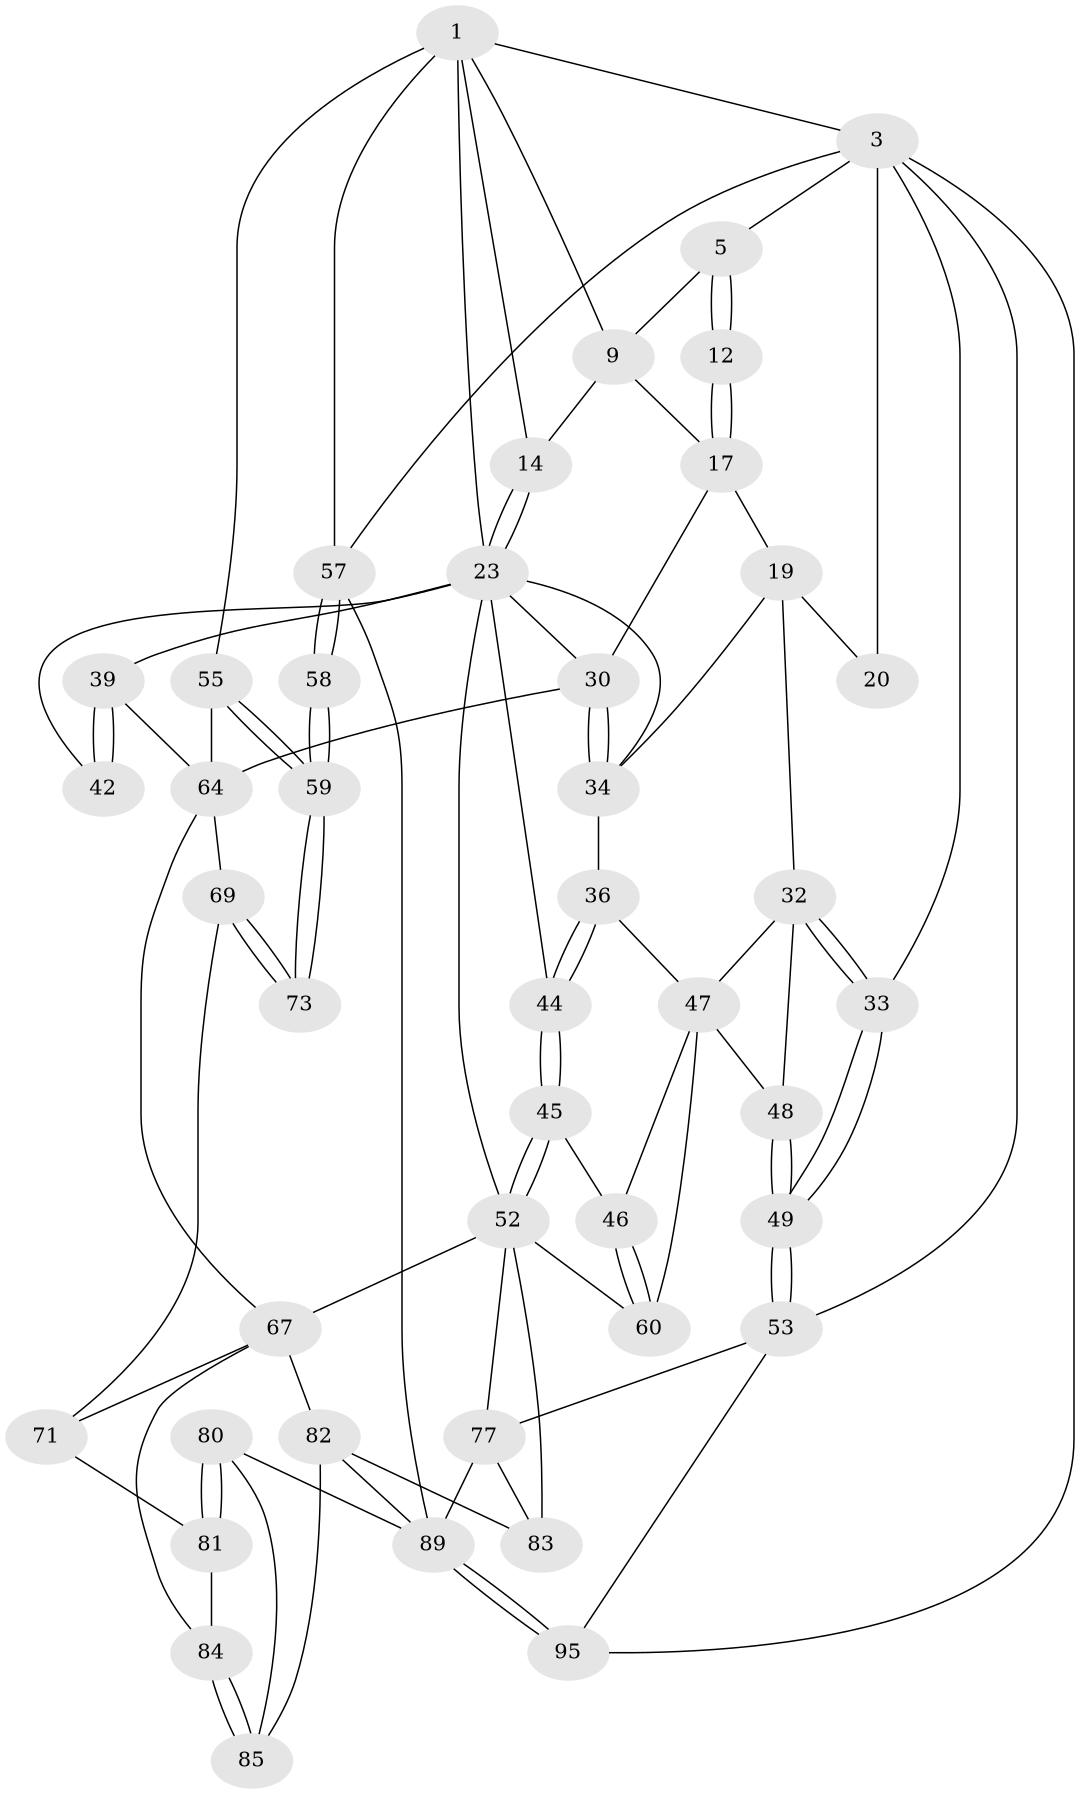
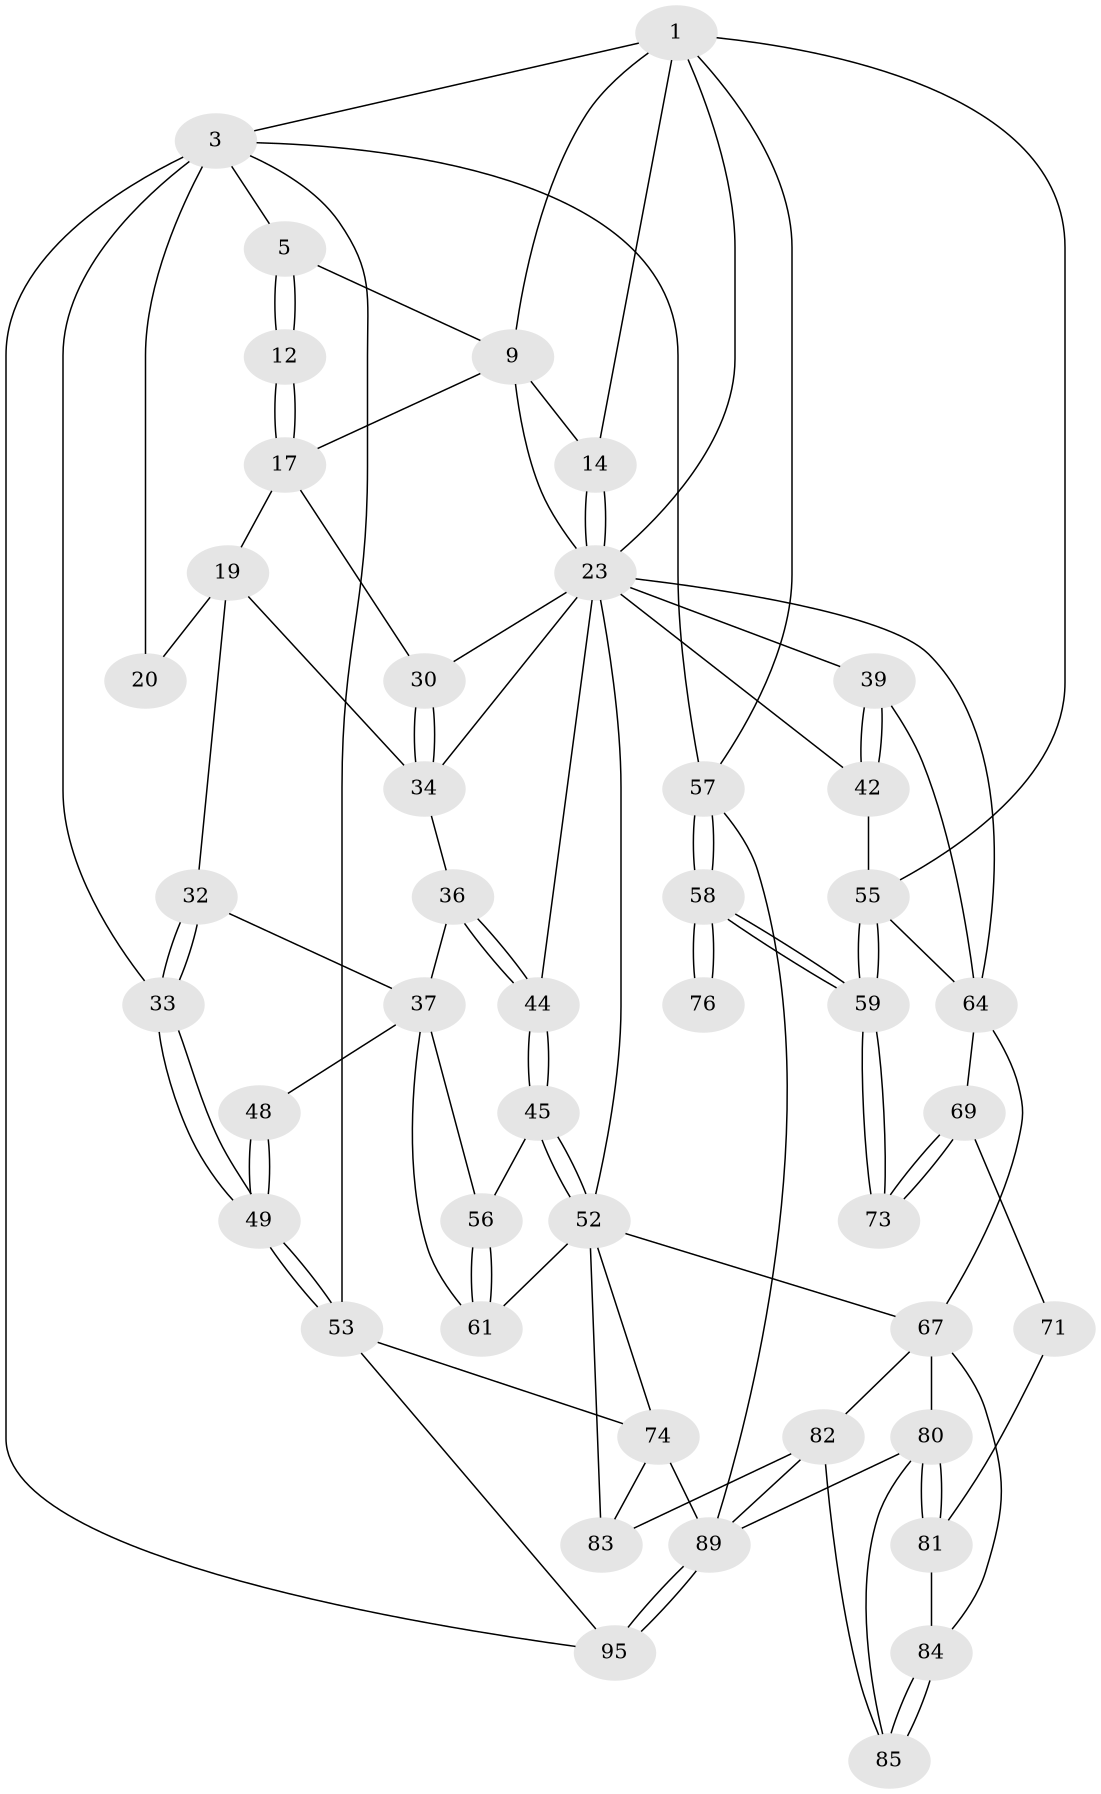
none -> (534, 471)
(407, 721) -> (939, 668)
none -> (868, 843)
(699, 1005) -> (424, 1005)
none -> (704, 1005)
(788, 1005) -> none
(616, 1221) -> (482, 1221)
(650, 1329) -> (482, 1329)
(164, 1383) -> (932, 1383)
(484, 1437) -> (658, 1437)
